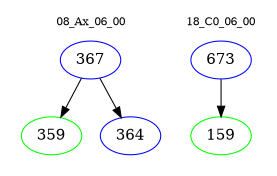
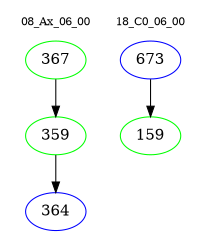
(91, 60) -> (56, 60)
(108, 93) -> (56, 169)
